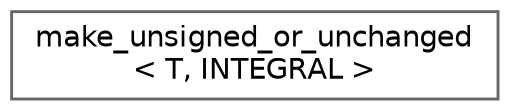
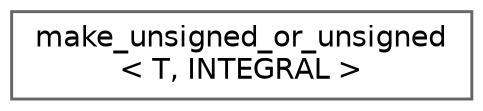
(255, 55) -> (242, 55)
